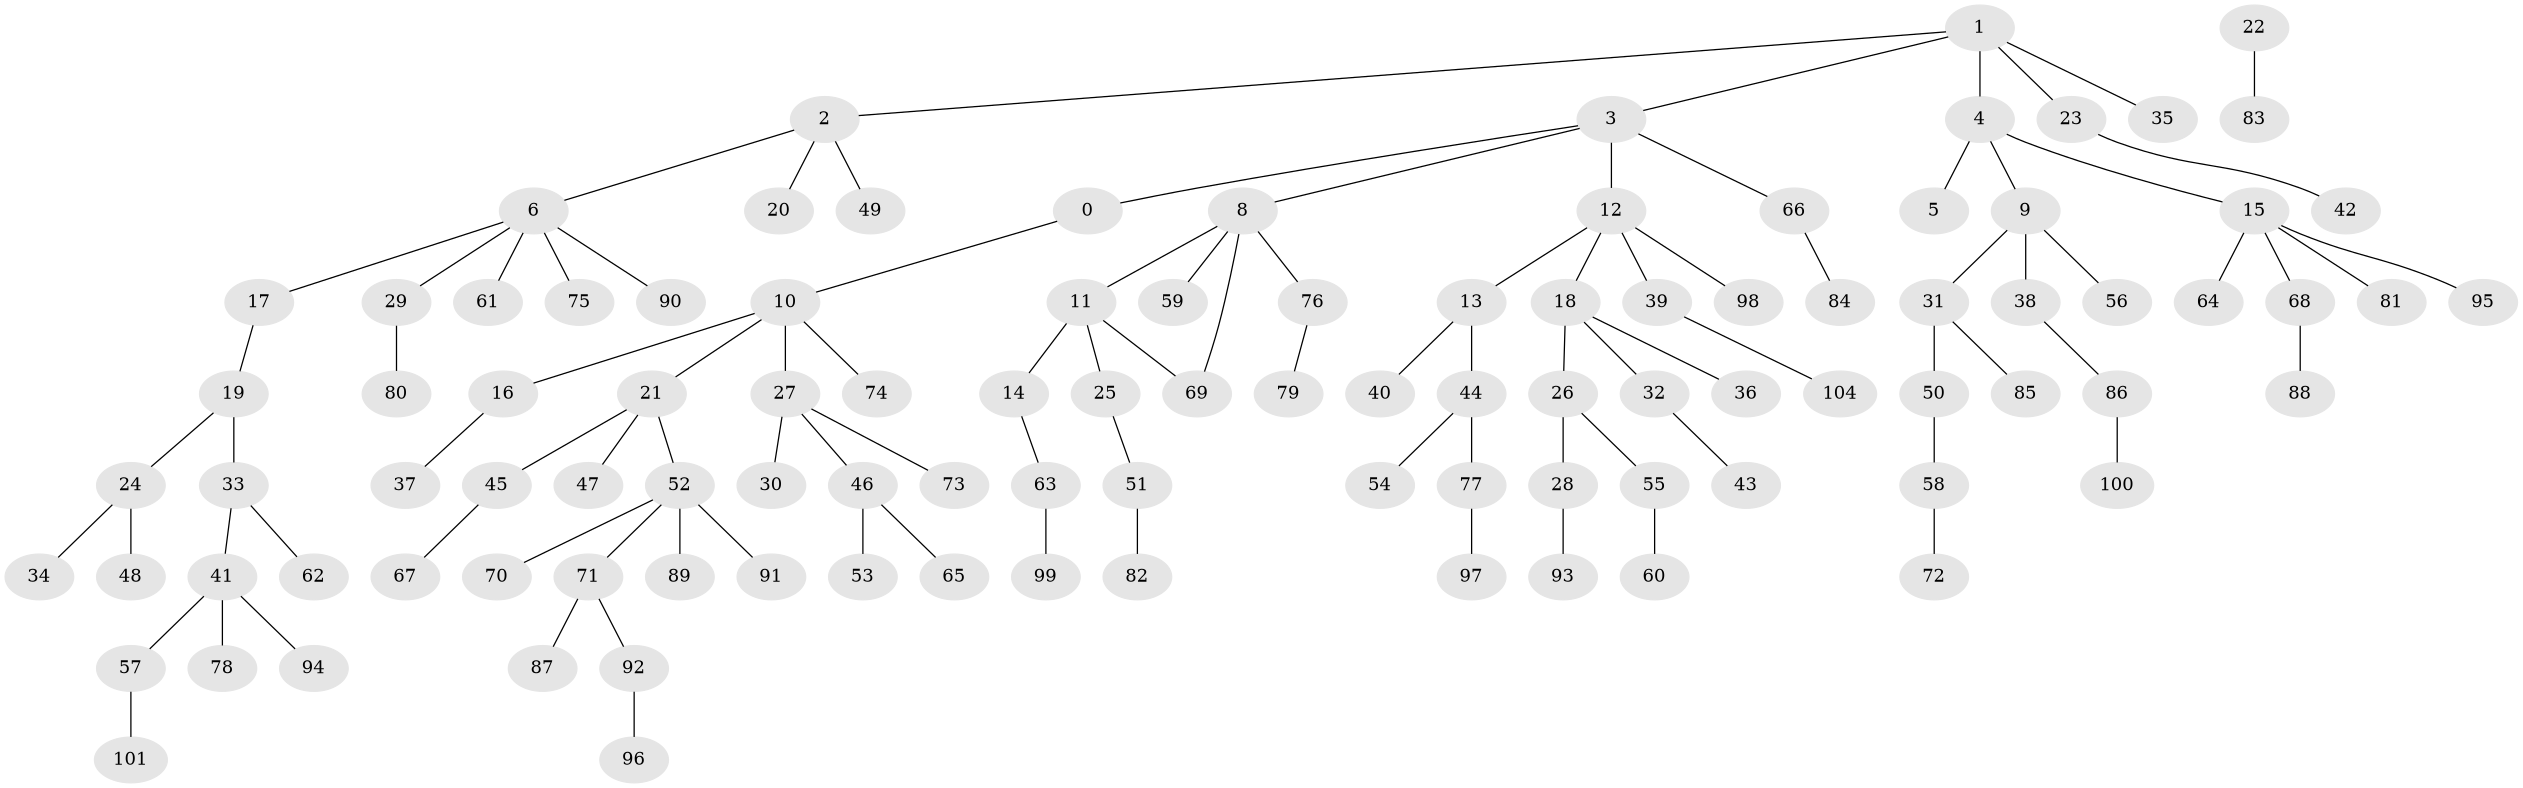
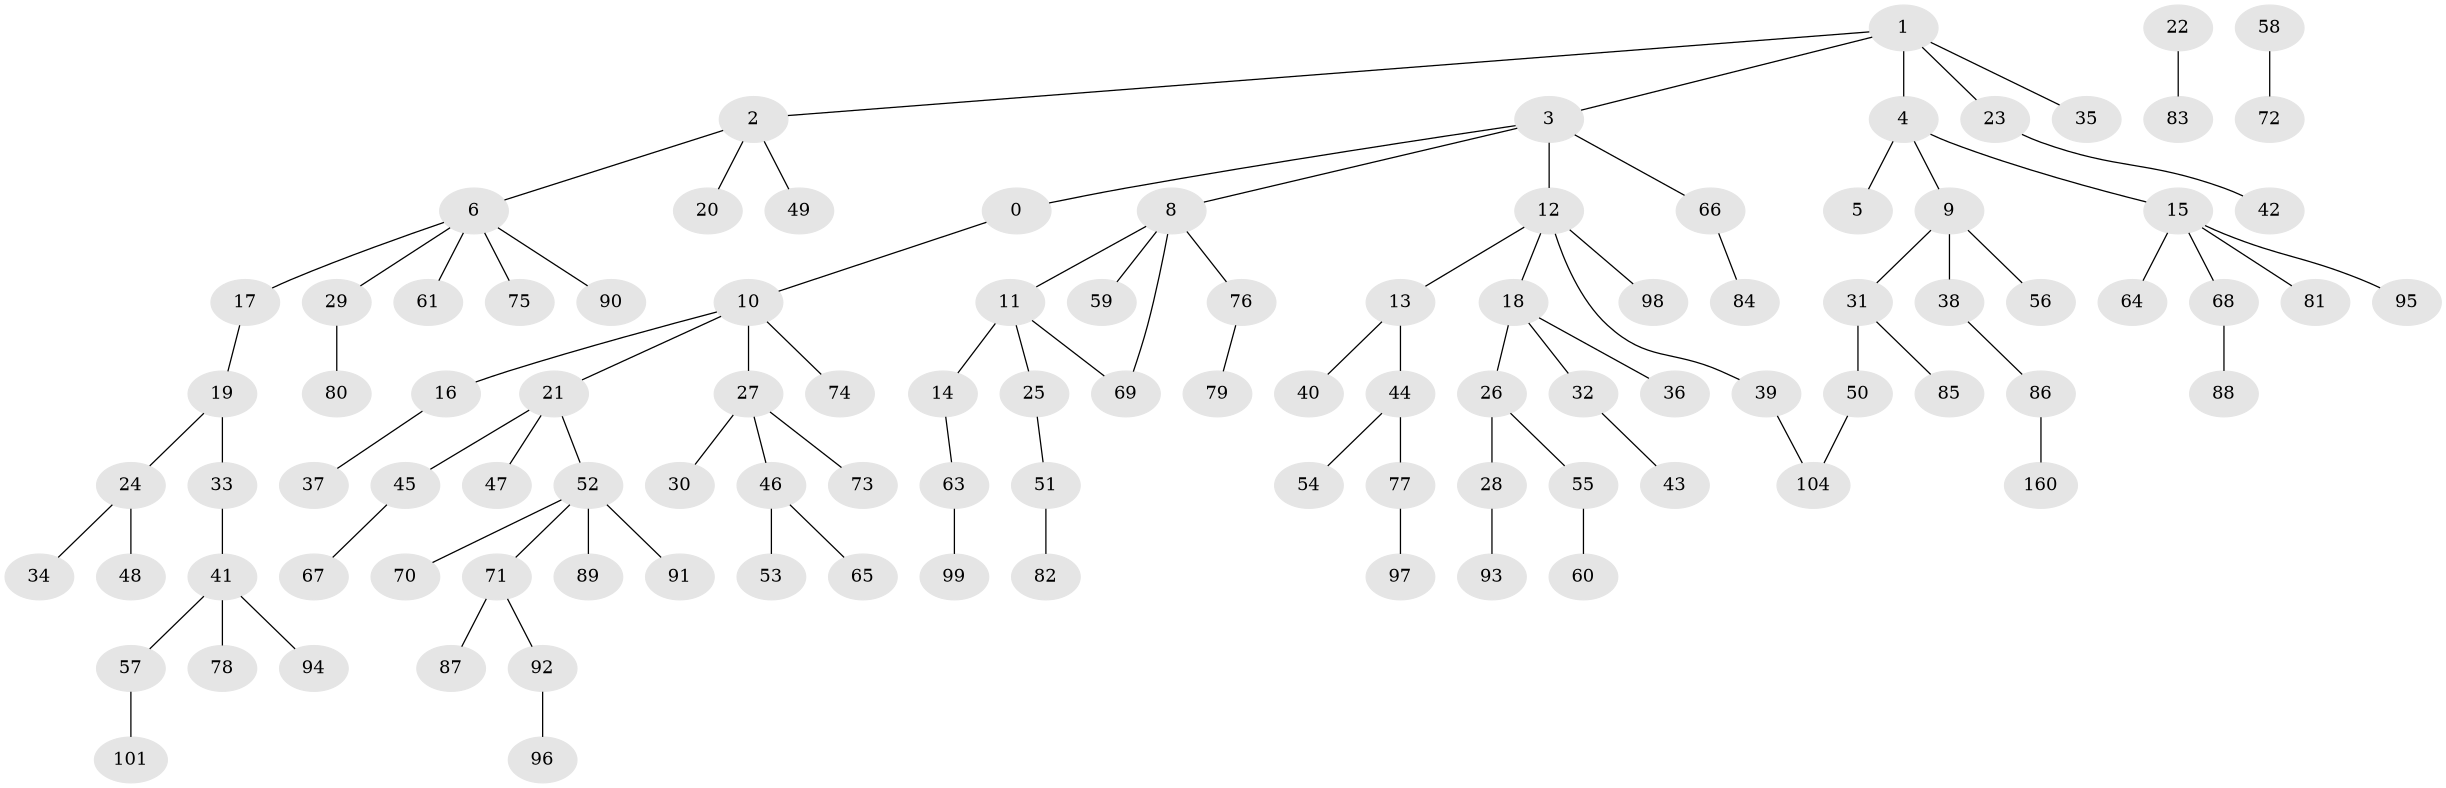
(1934, 440) -> (1836, 439)
(2117, 485) -> (2041, 485)
(314, 577) -> none
